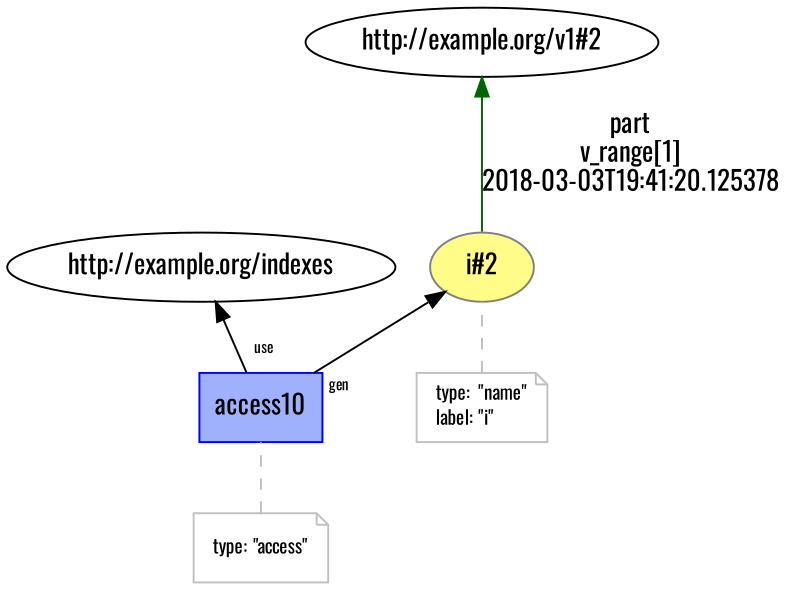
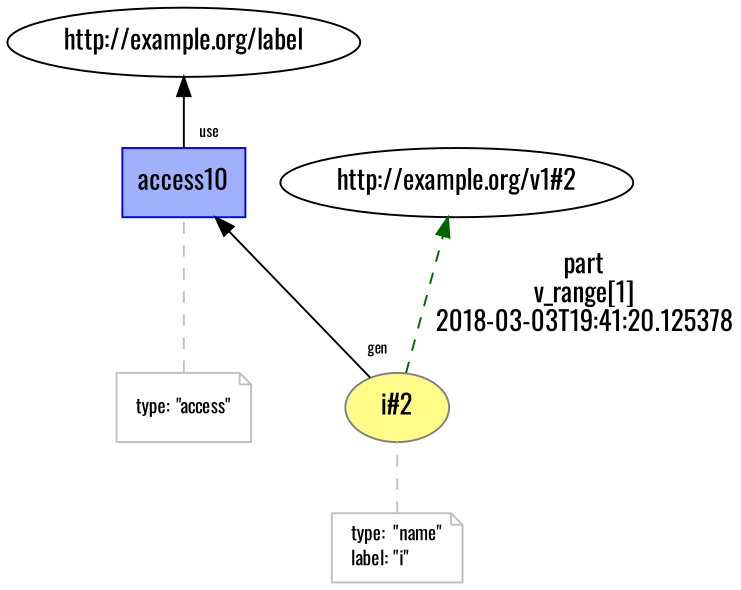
(482, 164) -> (424, 304)
(201, 267) -> (184, 42)
(371, 338) -> (300, 305)
